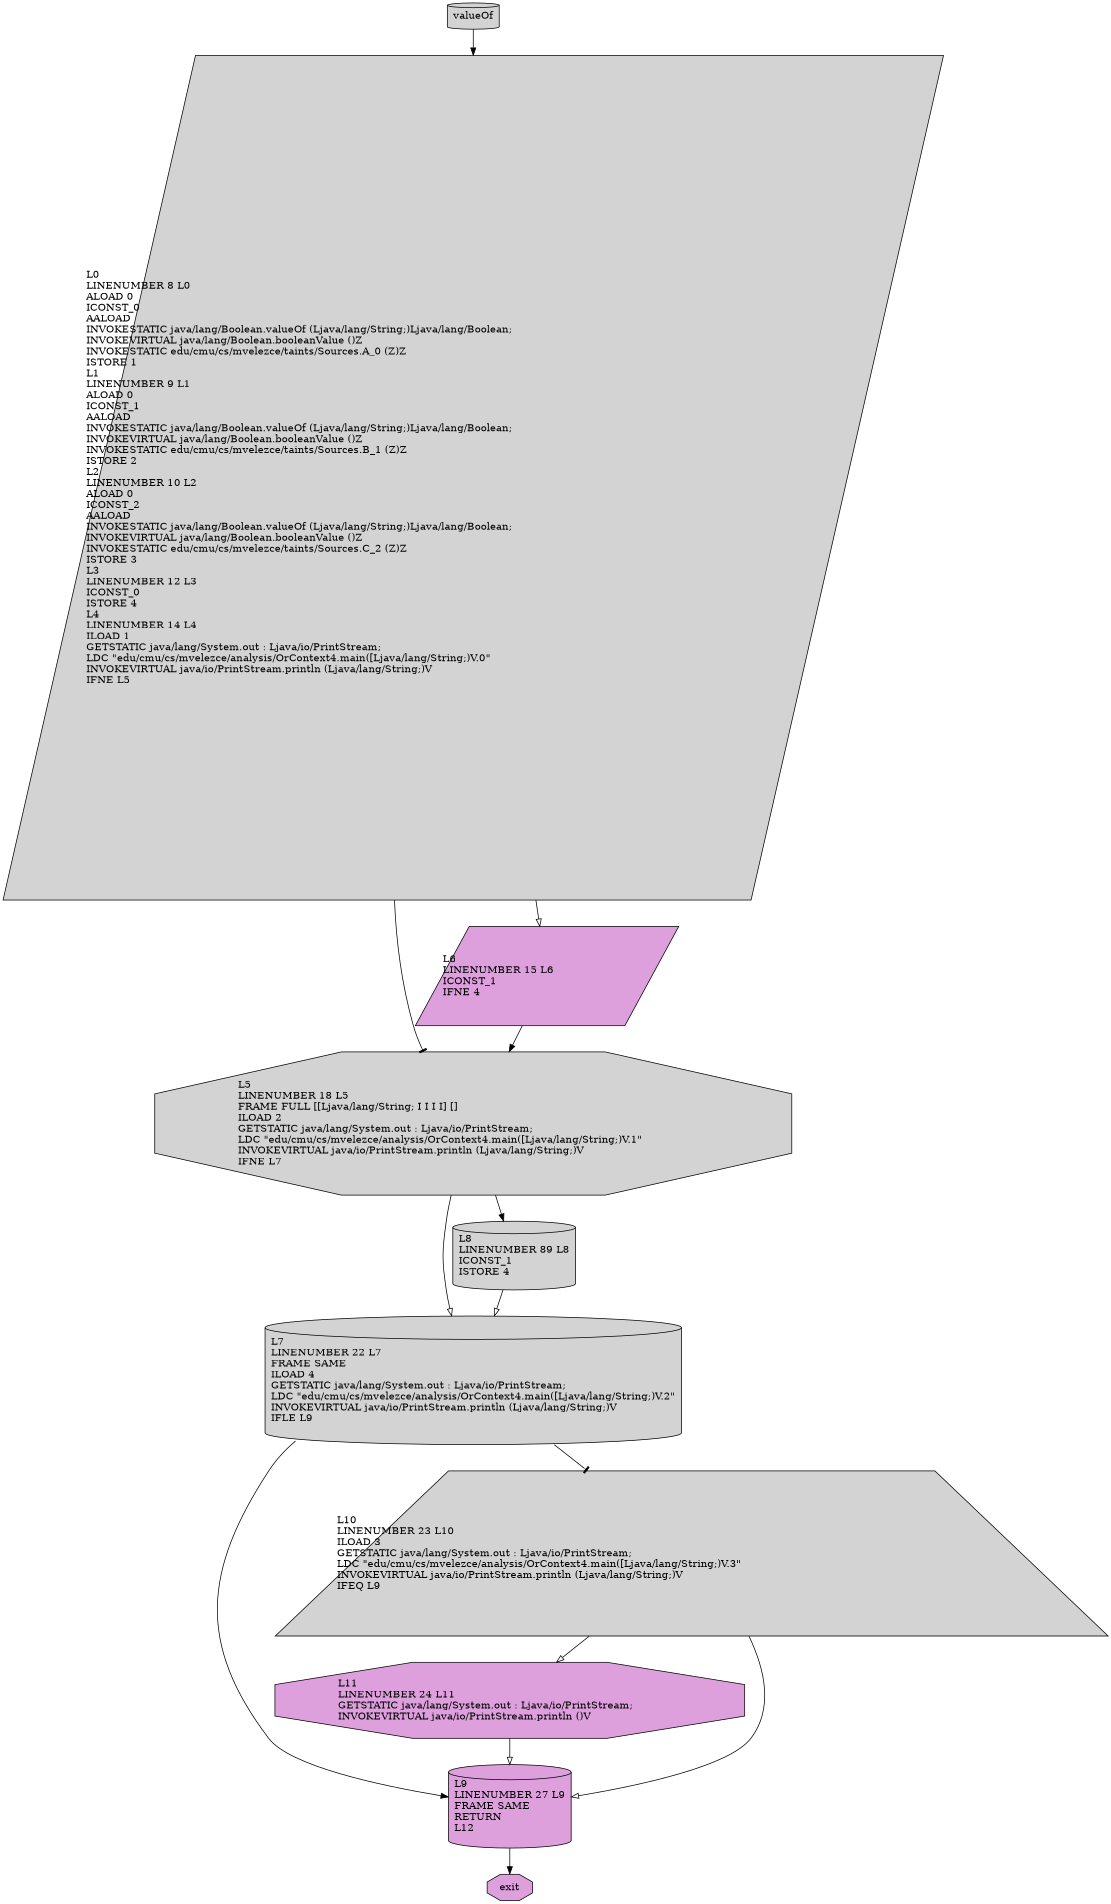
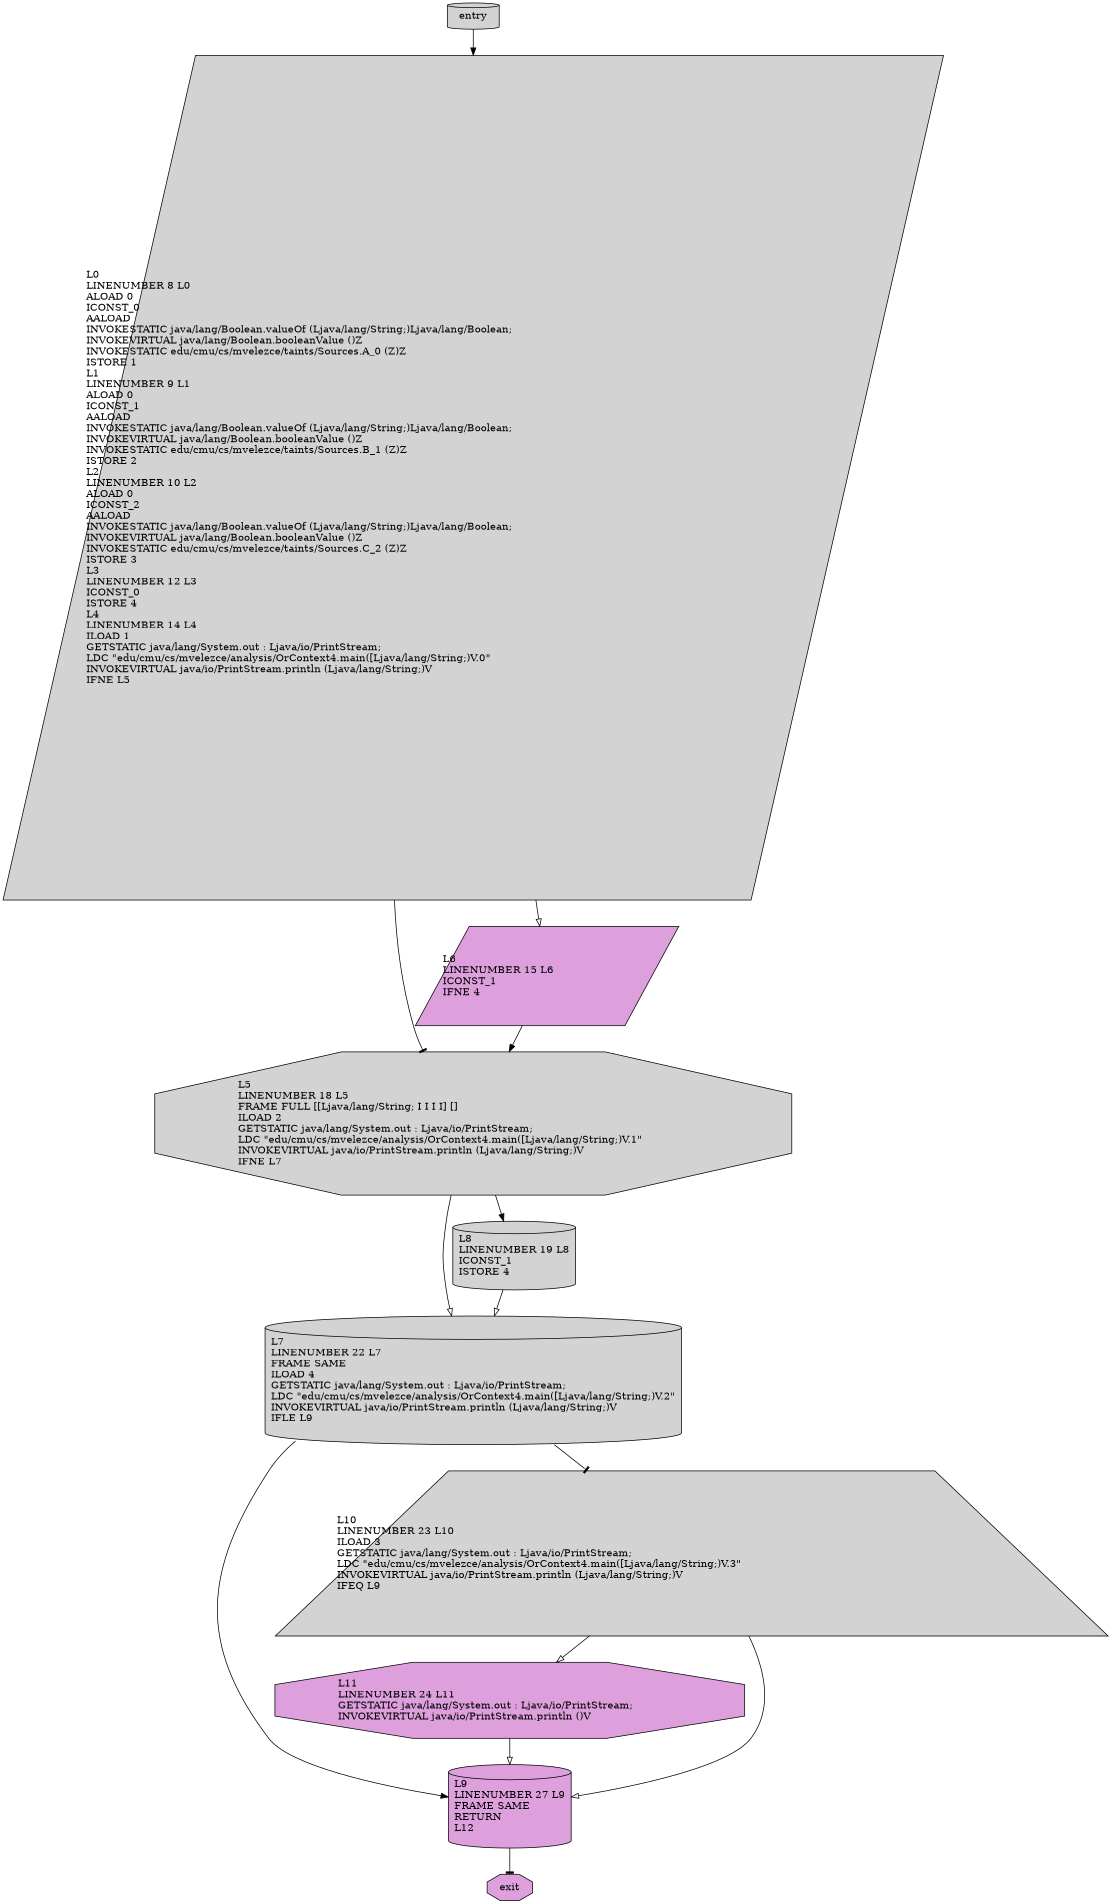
(473, 16) -> (473, 16)
(514, 1256) -> (514, 1256)
(510, 1859) -> (510, 1859)
